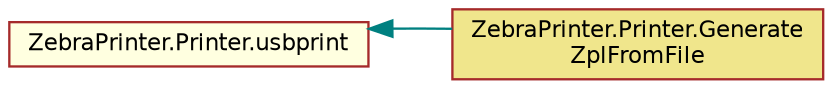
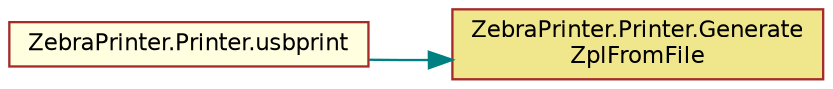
(423, 29) -> (399, 60)
